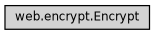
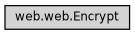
(77, 17) -> (67, 17)
